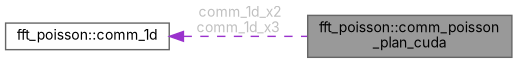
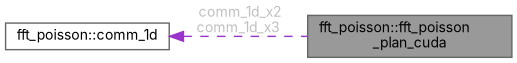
(410, 36) -> (410, 36)
